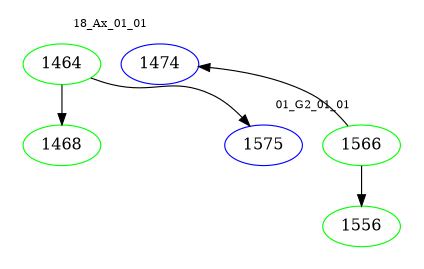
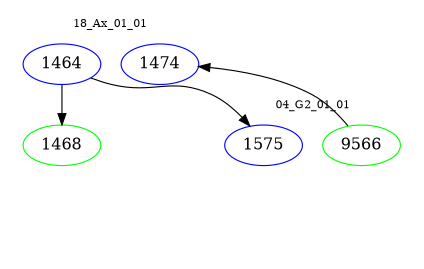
(62, 64) -> (62, 64)
(313, 105) -> (313, 105)
(362, 145) -> (362, 145)
(362, 226) -> none
